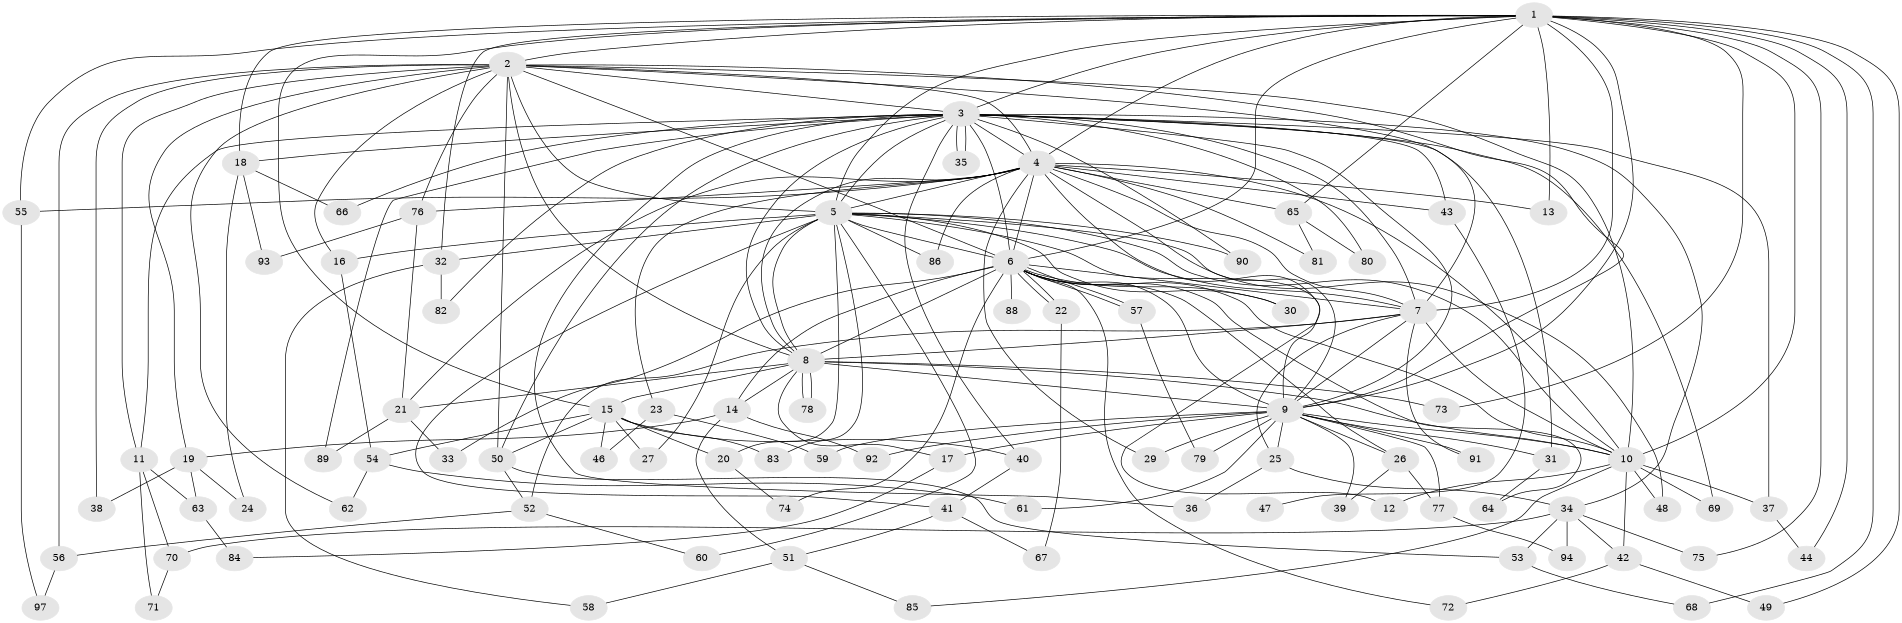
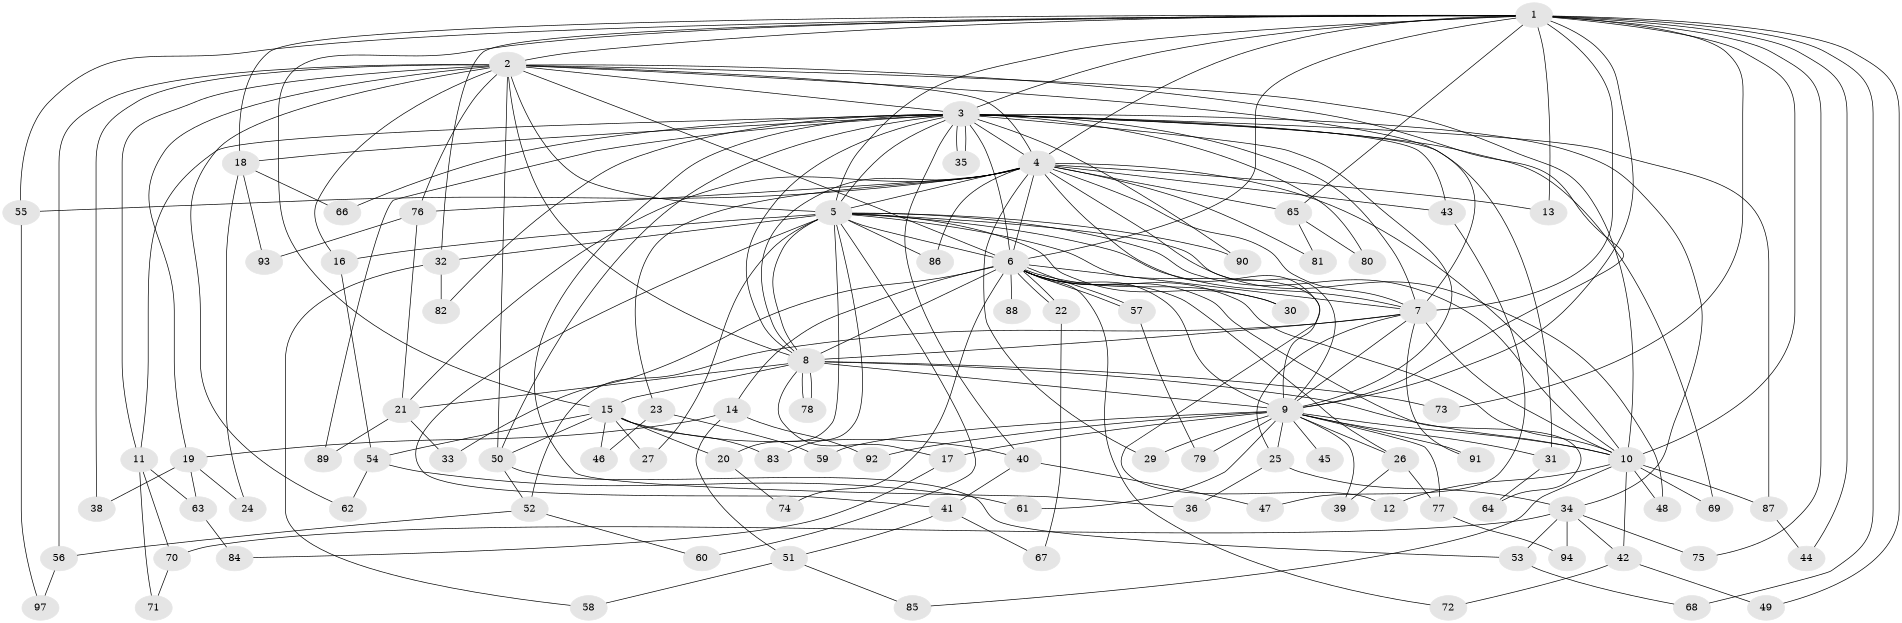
(769, 386) -> none
none -> (1325, 460)
none -> (1129, 479)
(1769, 509) -> (1769, 509)
